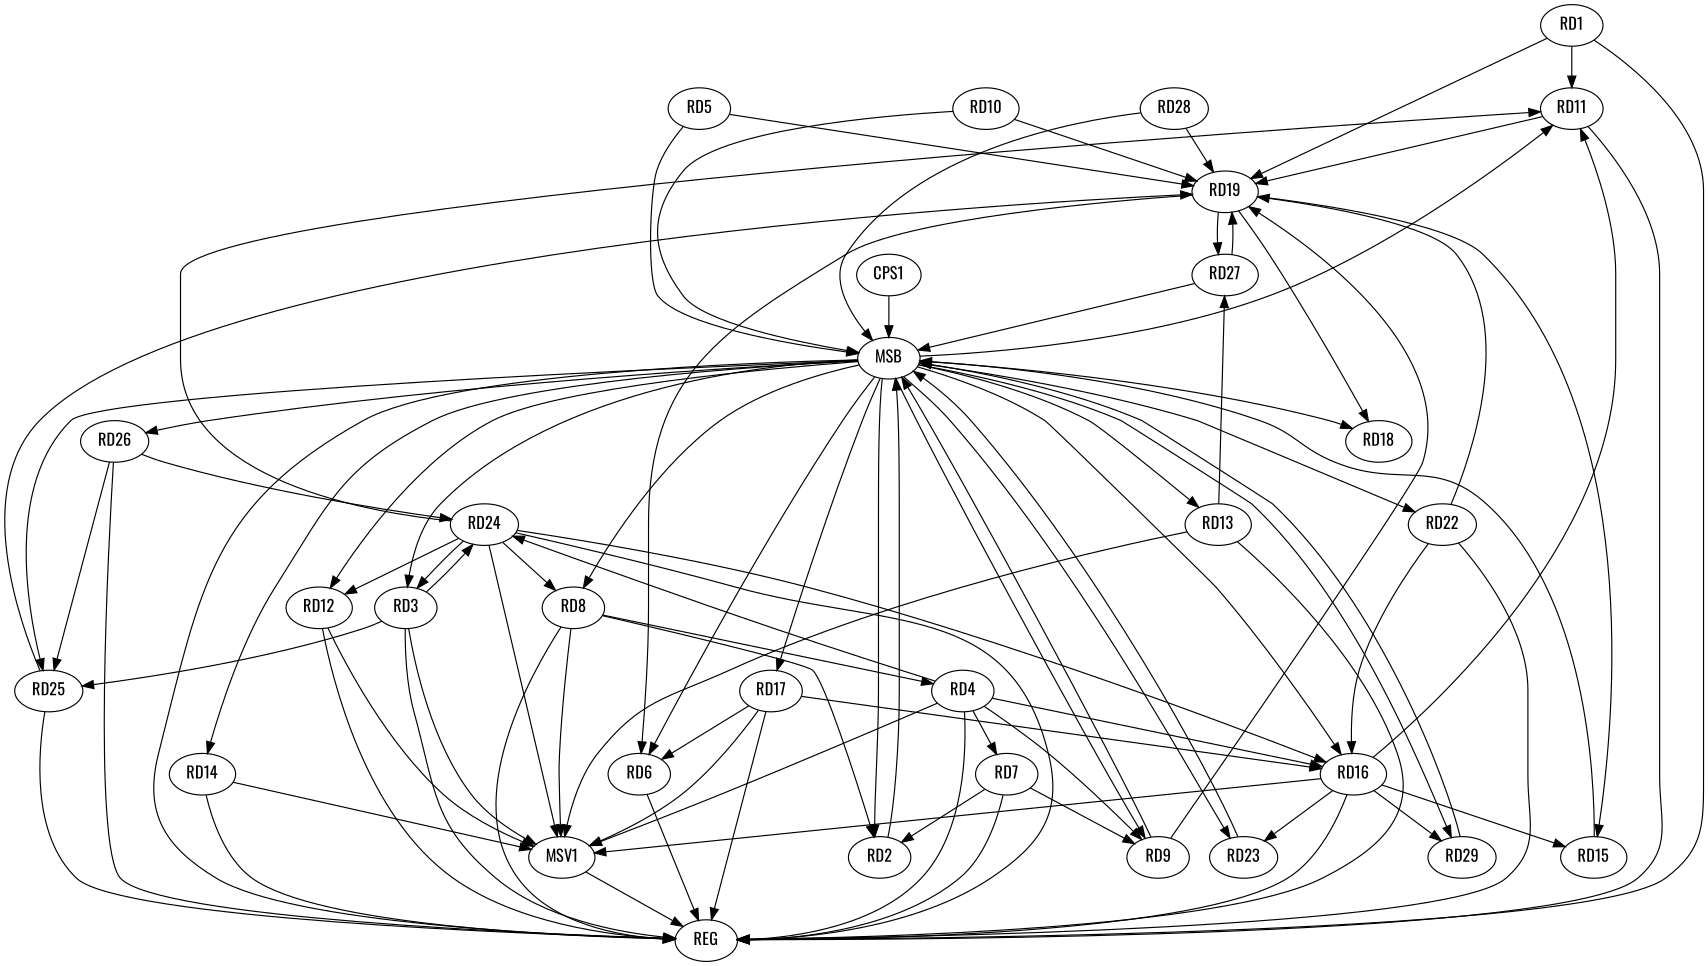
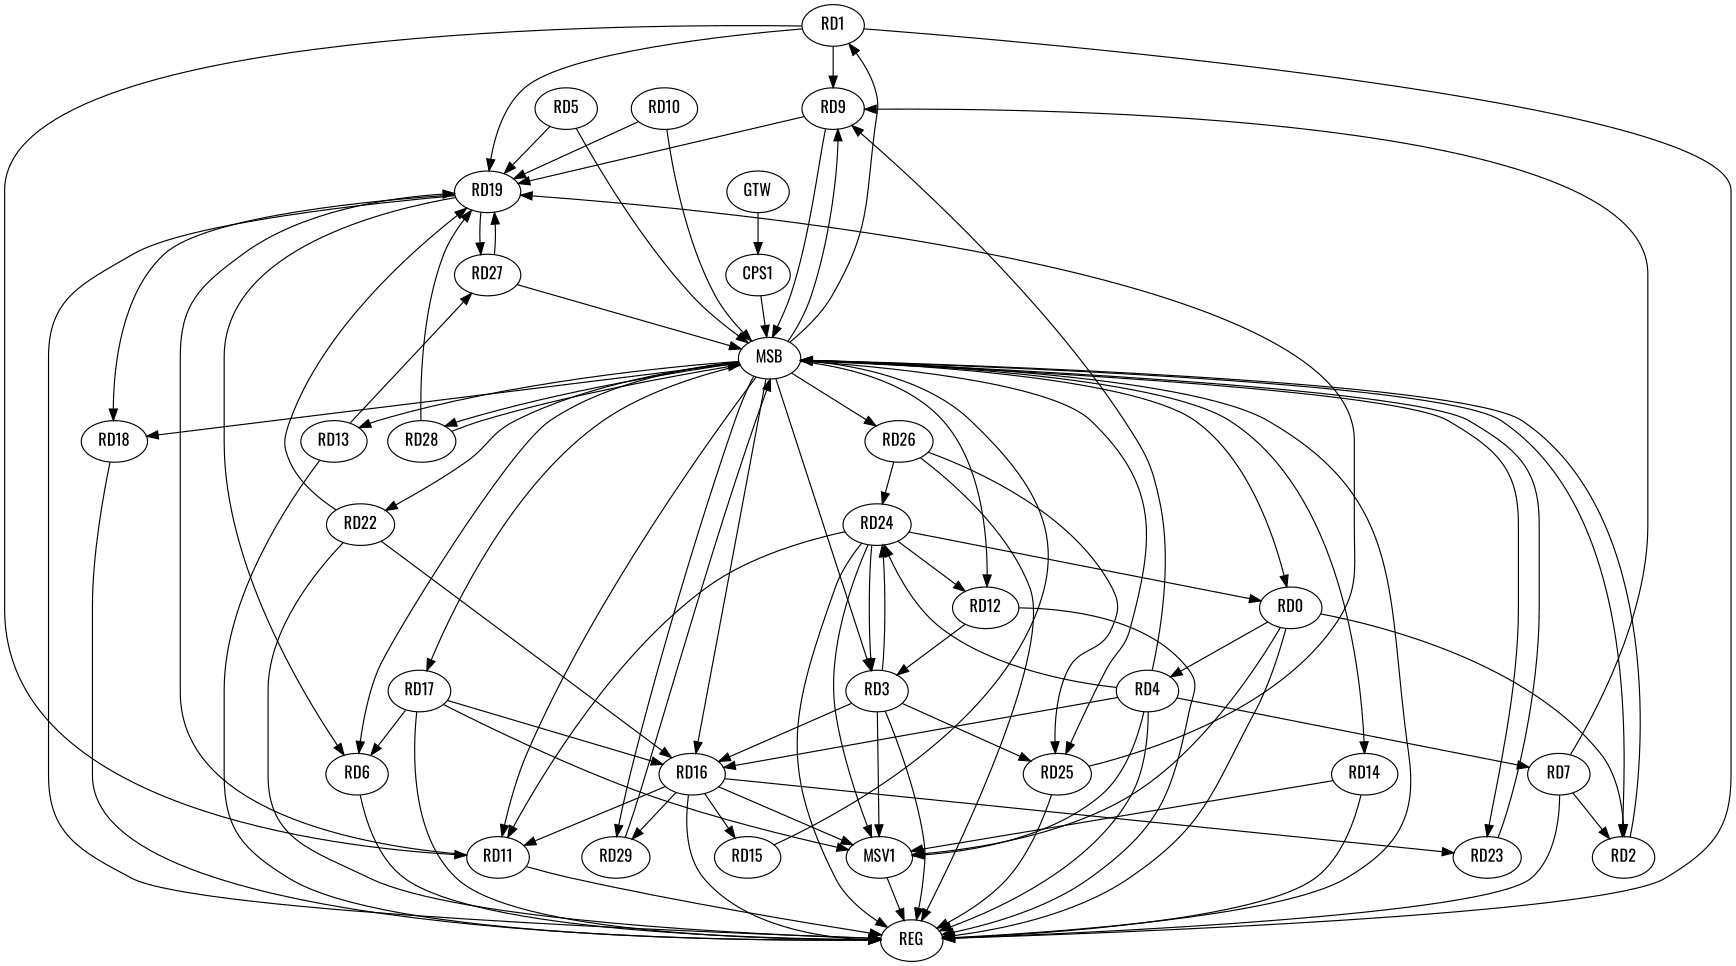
none -> (833, 61)
none -> (758, 192)
none -> (866, 206)
none -> (597, 388)
(1576, 411) -> (49, 772)
(573, 608) -> (1291, 608)
(842, 626) -> none
(962, 633) -> (791, 730)
(406, 754) -> (936, 646)
none -> (273, 892)
